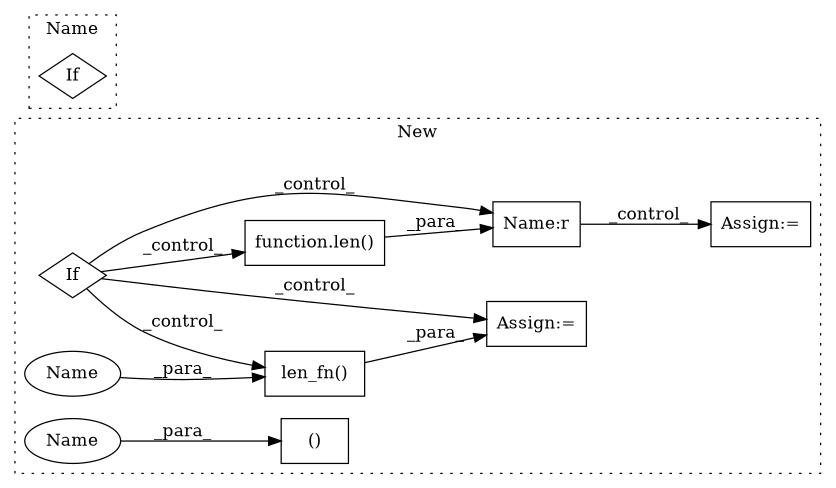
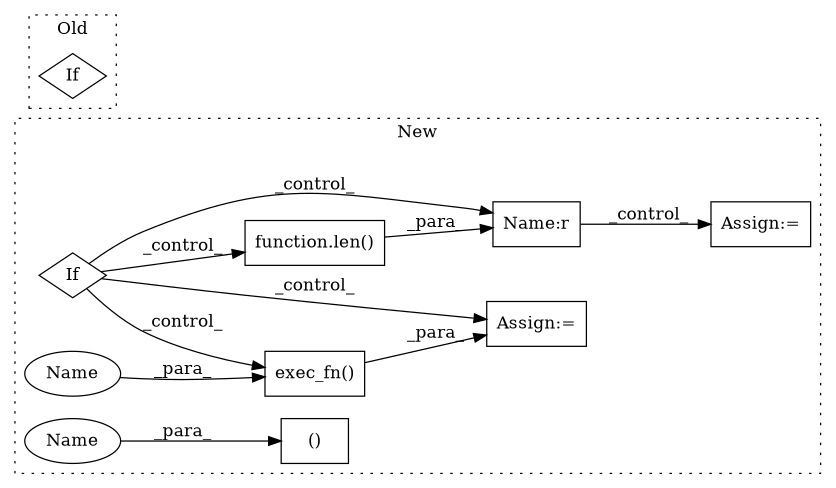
(73, 29) -> (73, 29)
(315, 374) -> (315, 374)
